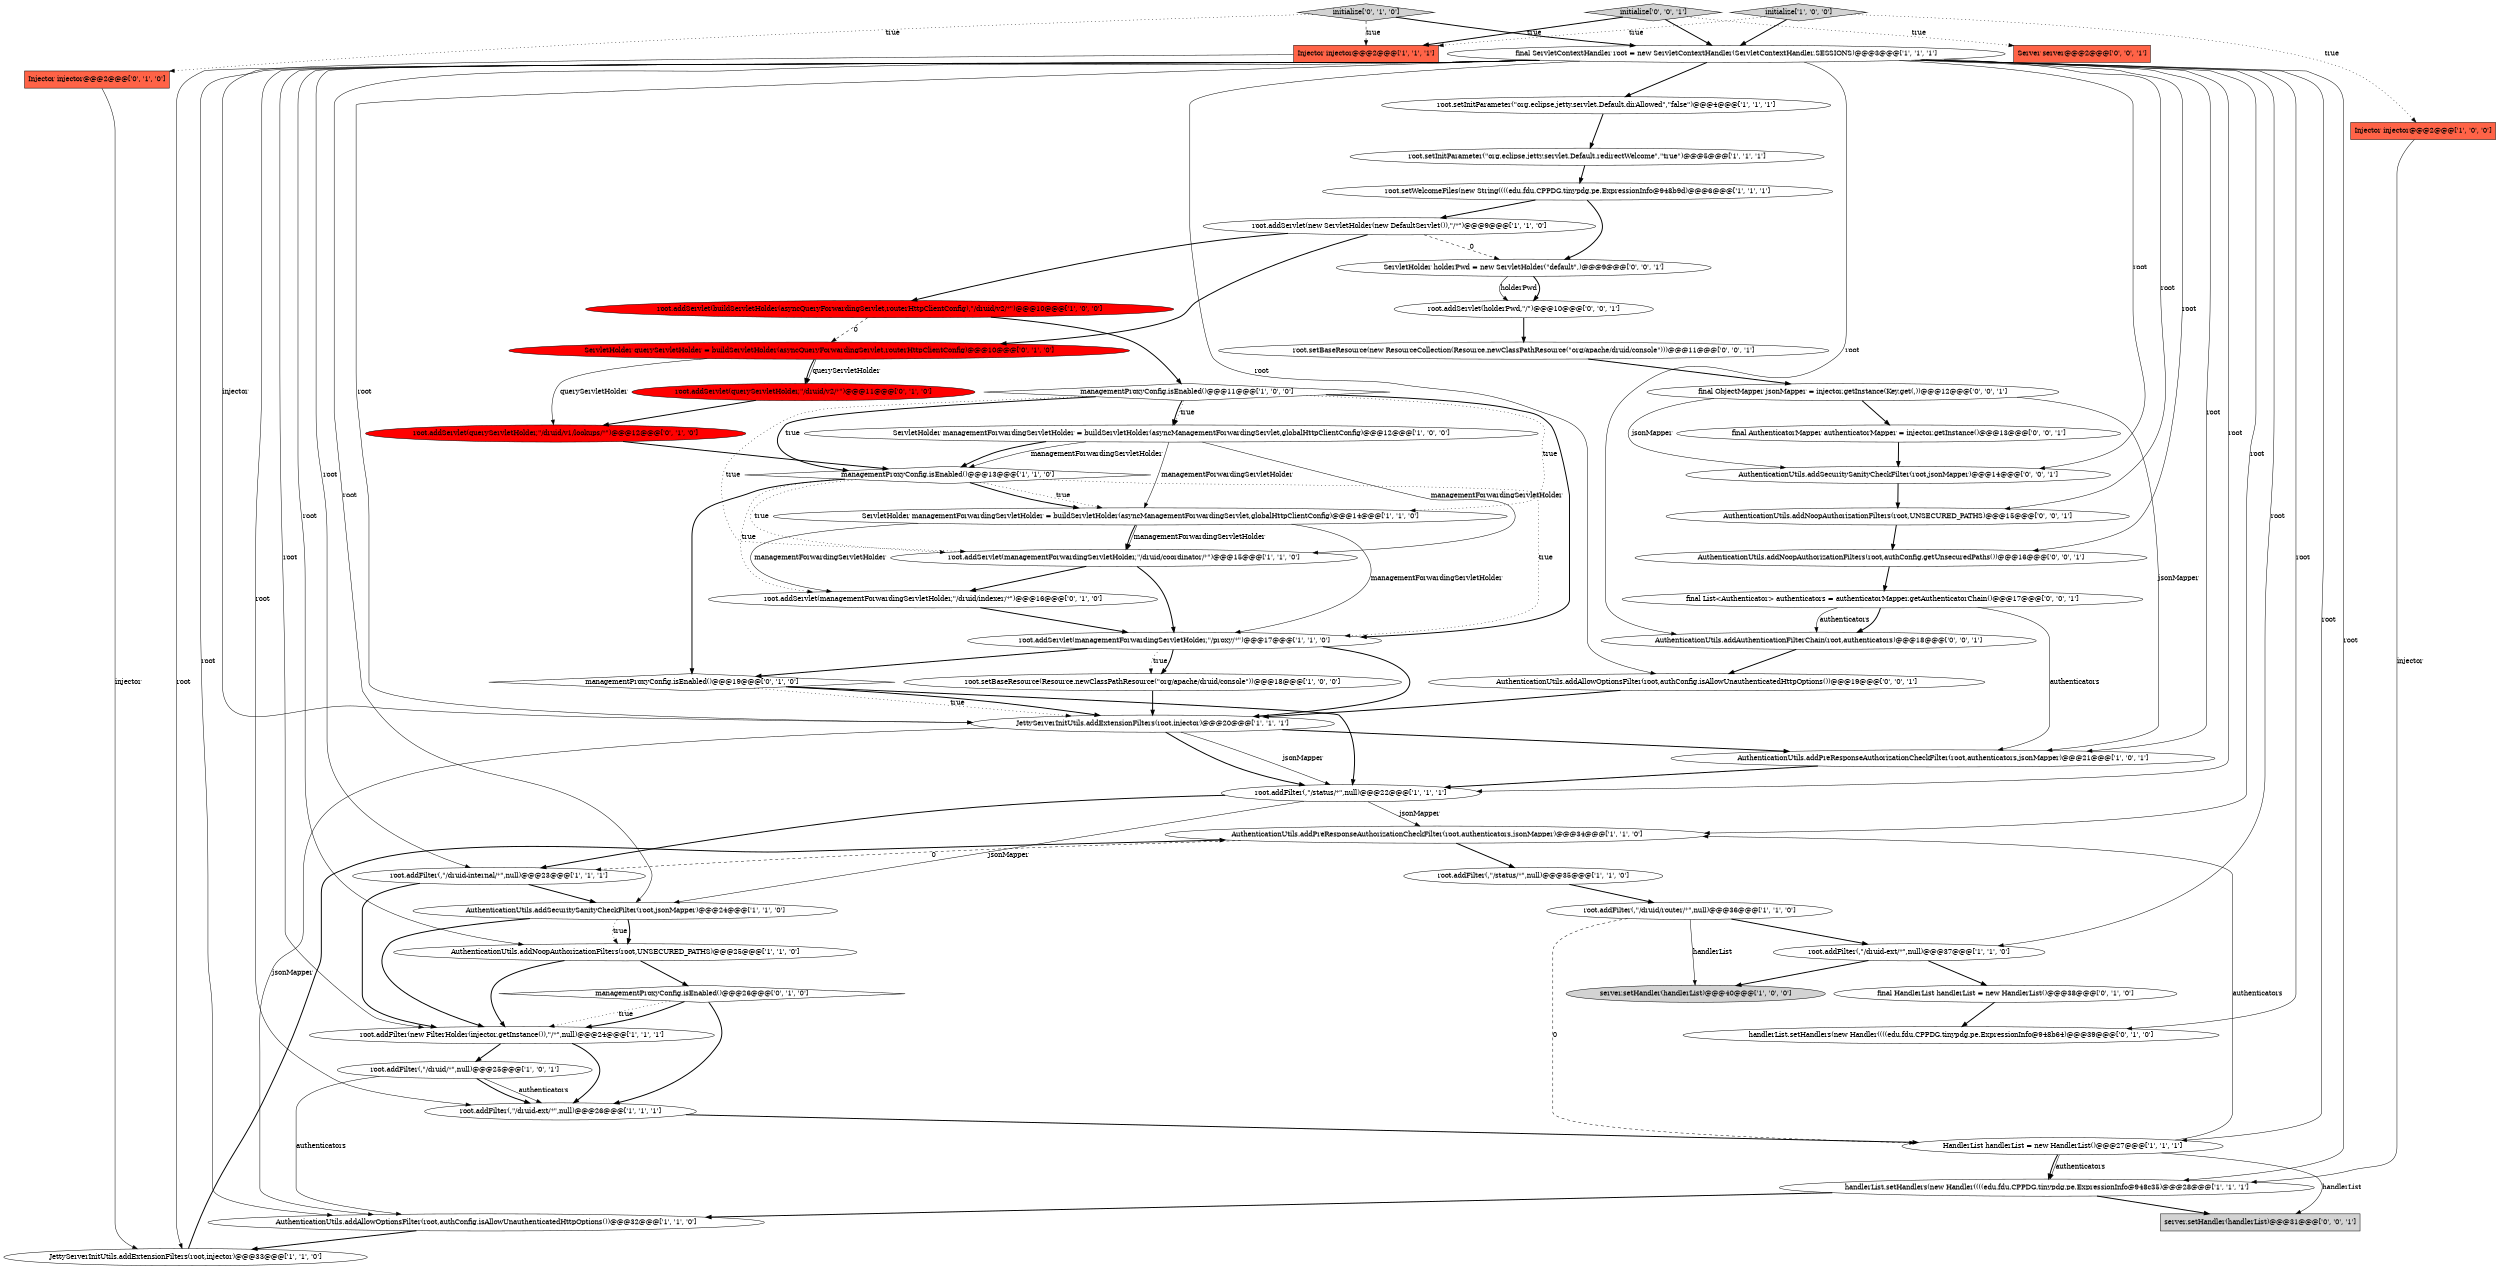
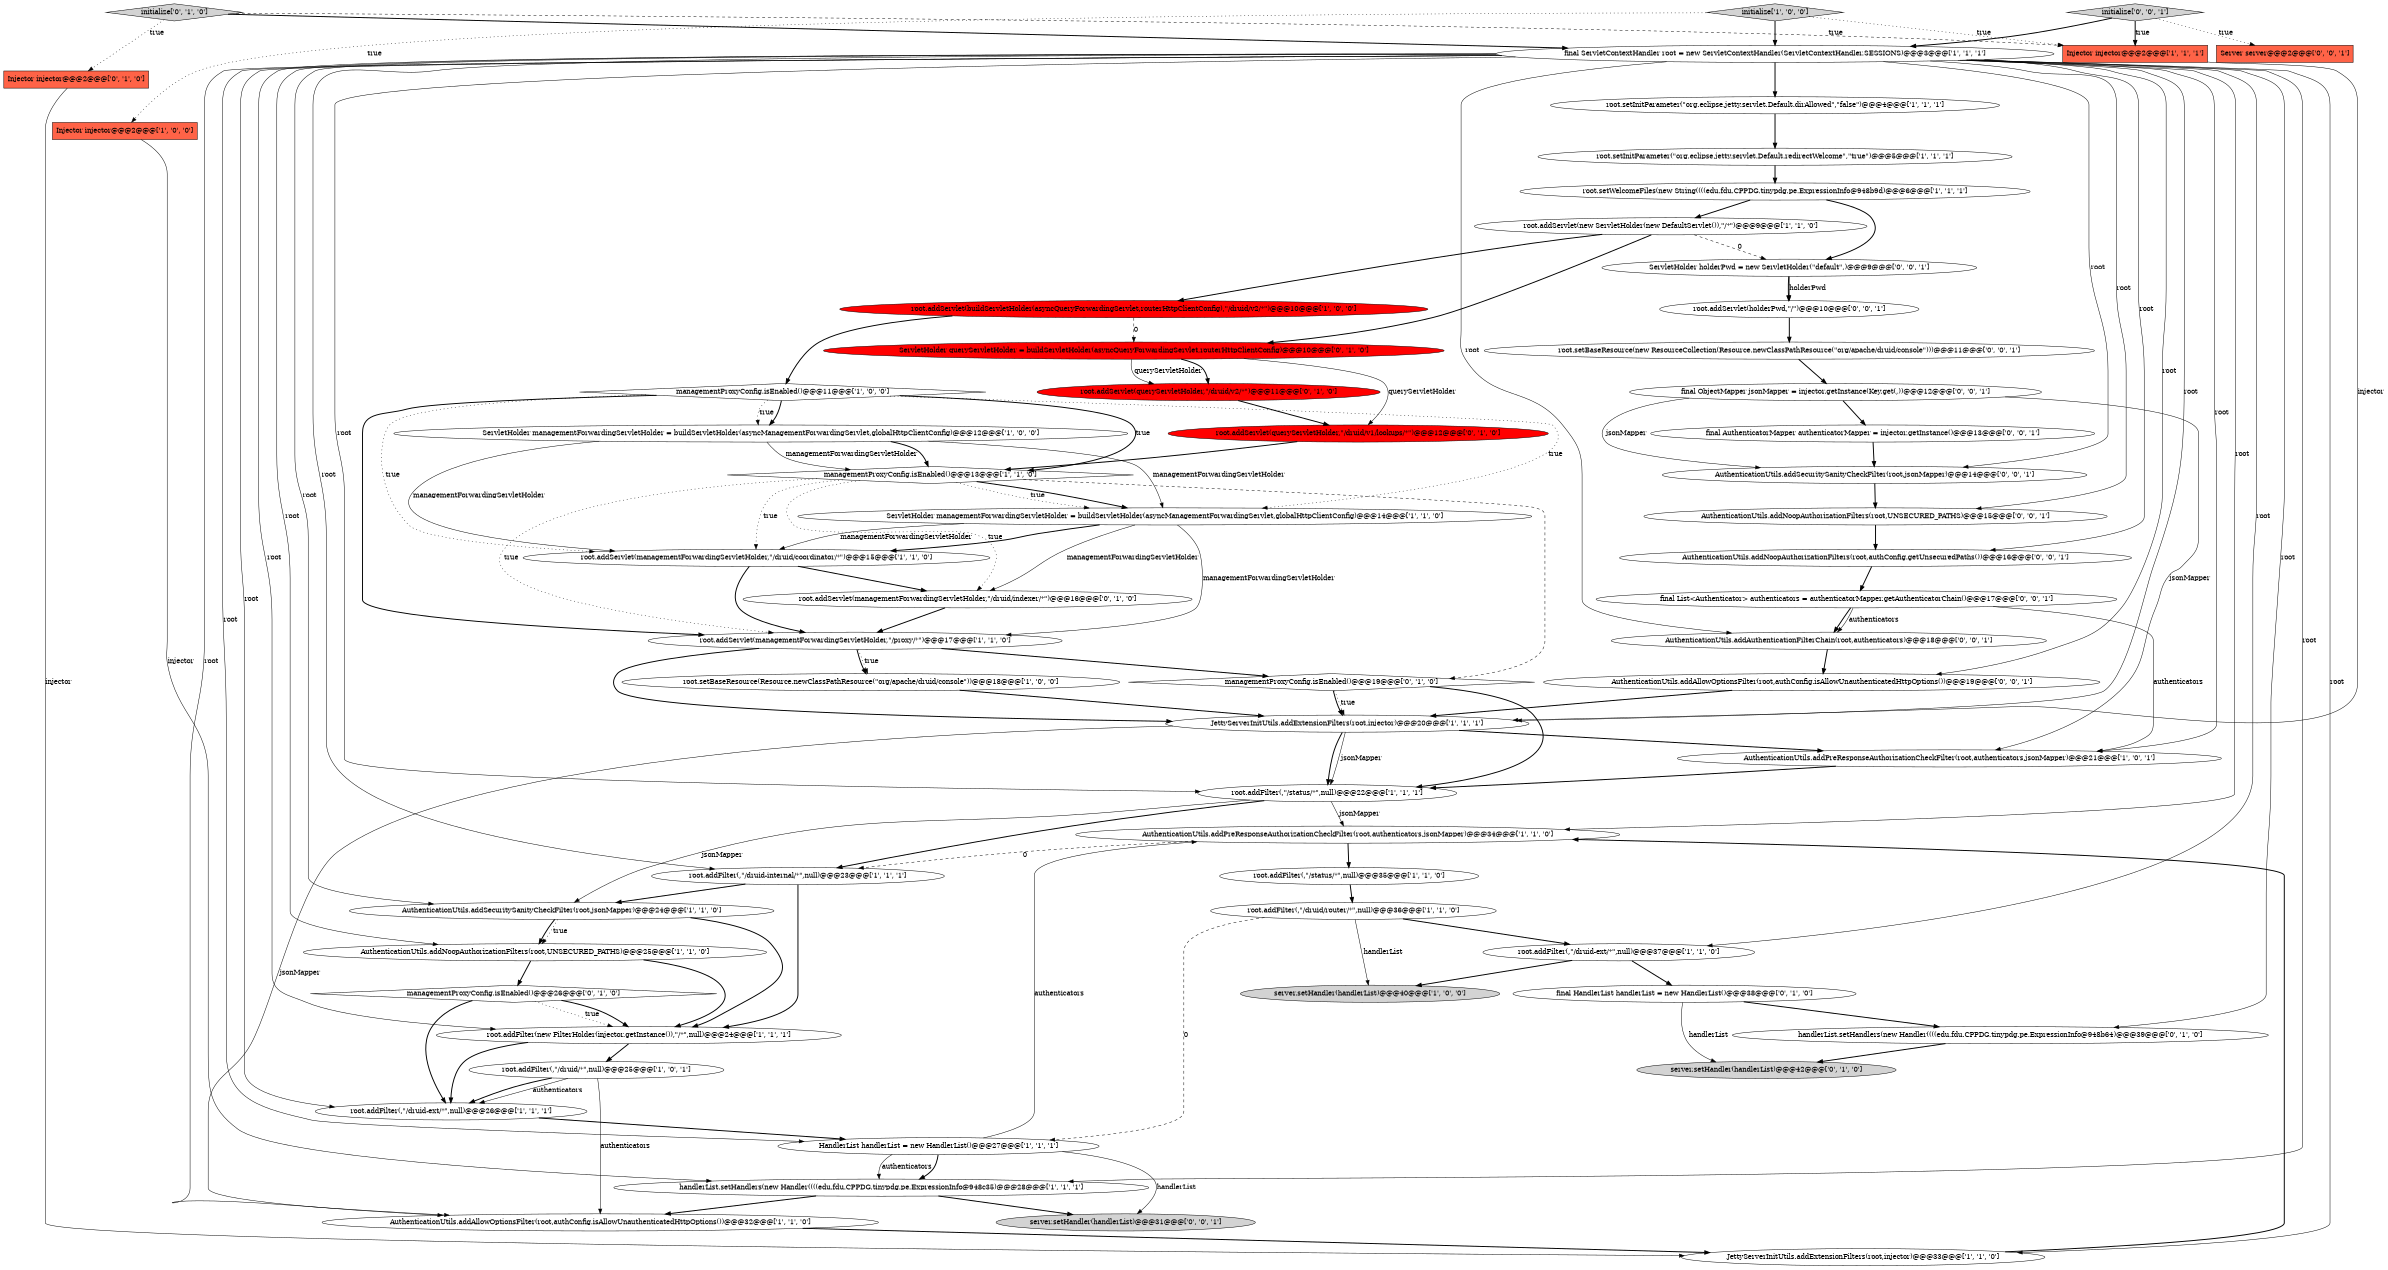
(698, 516) -> (1400, 498)
none -> (1766, 1070)
(2260, 1222) -> (1126, 1222)
